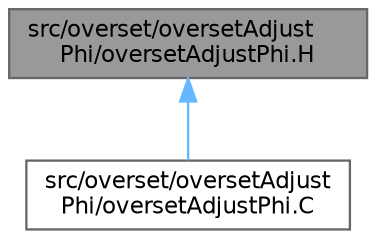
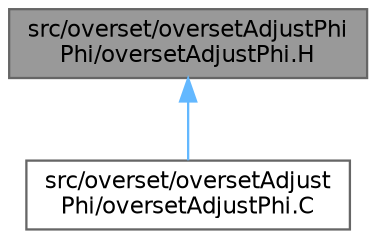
(188, 44) -> (188, 44)
